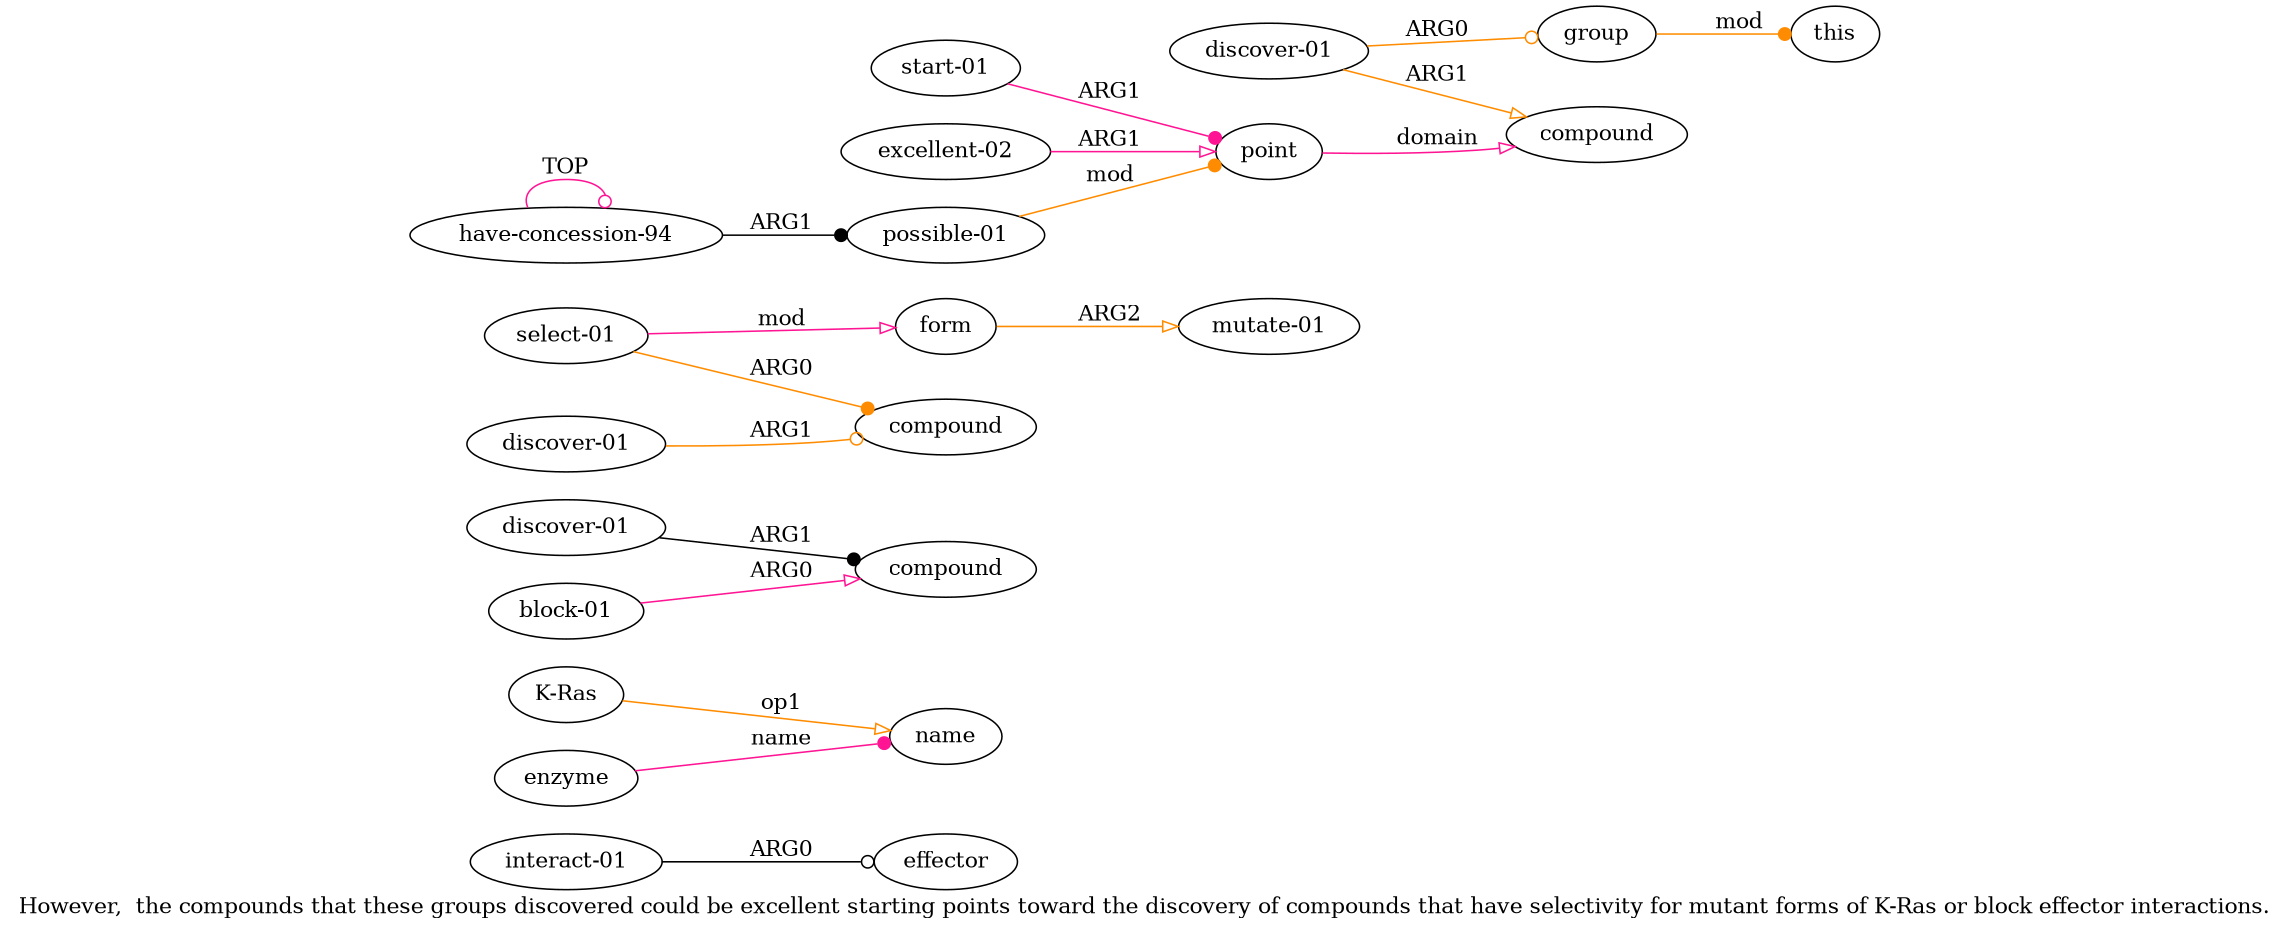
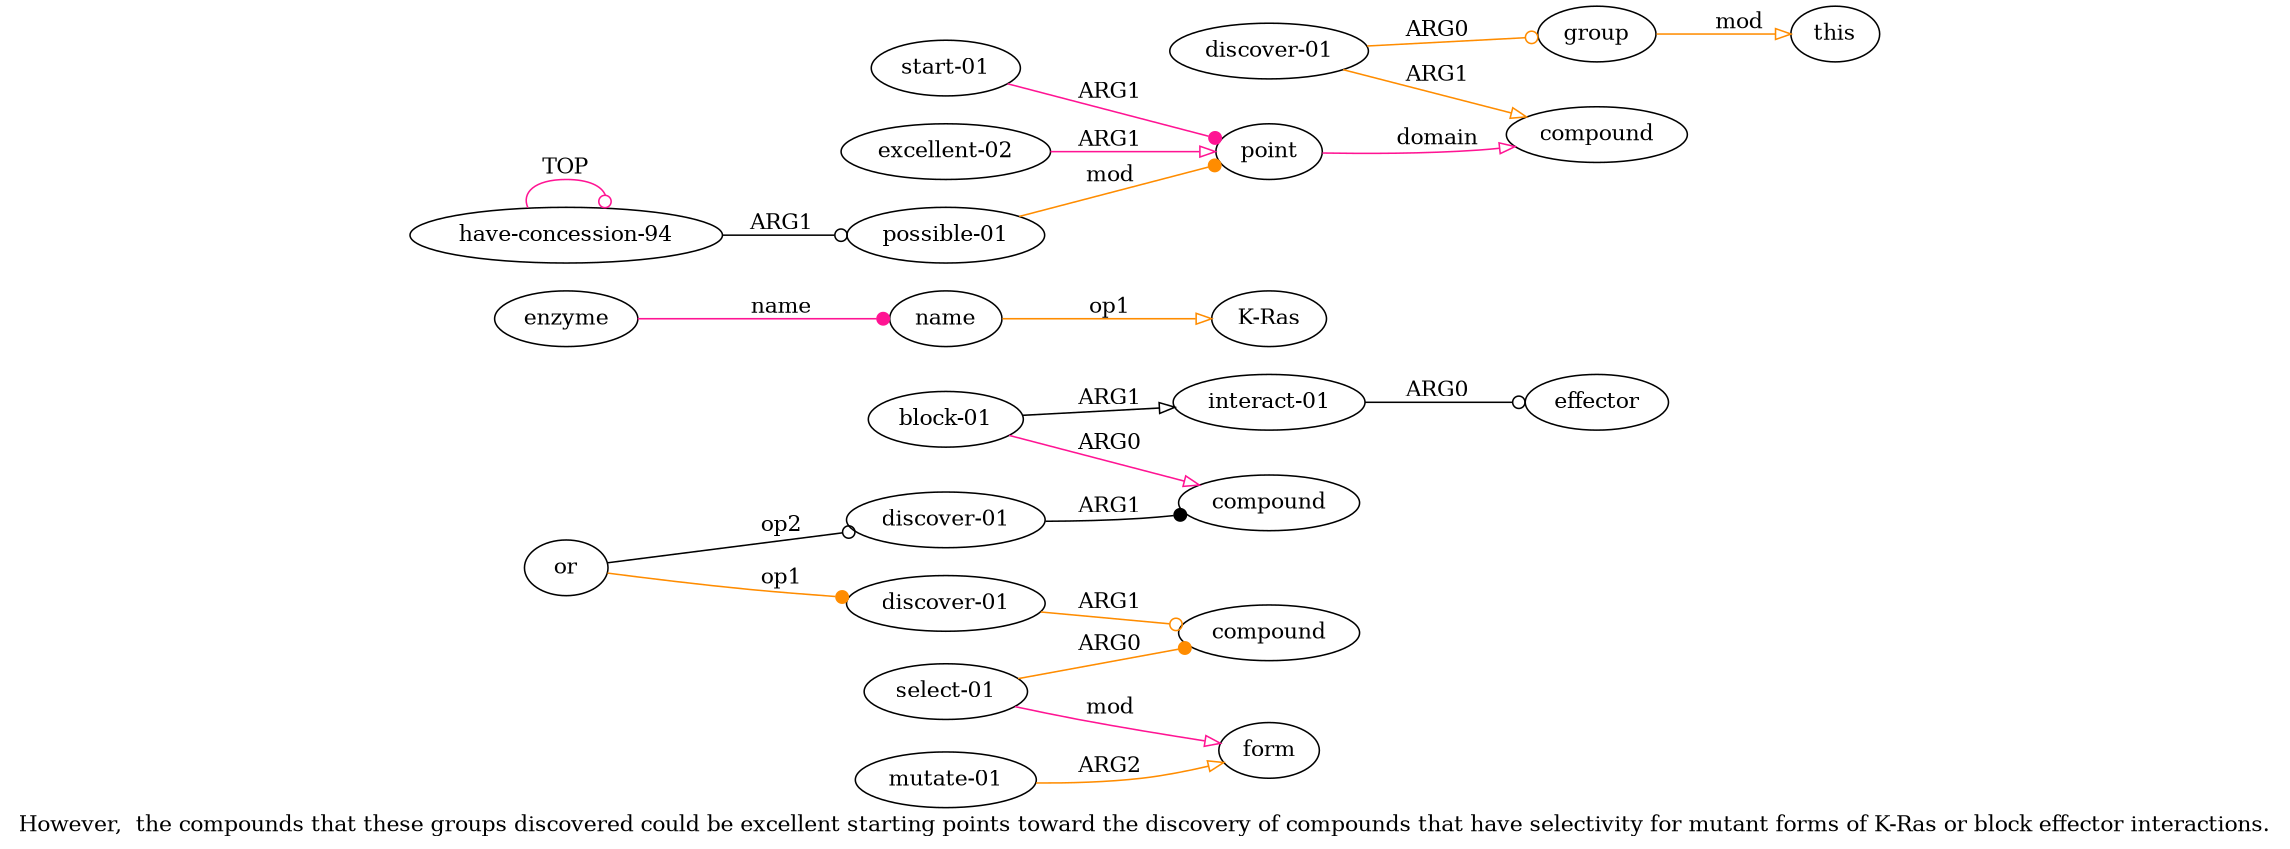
(1718, 34) -> (1716, 34)
(779, 235) -> (779, 235)
(1079, 326) -> (1123, 780)
none -> (1091, 412)
none -> (566, 568)
(749, 715) -> (1099, 319)
